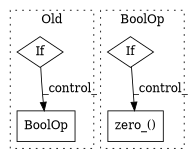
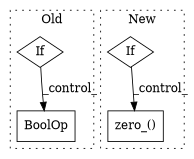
(142, 20) -> (142, 20)
